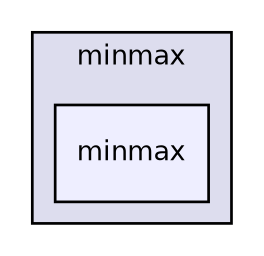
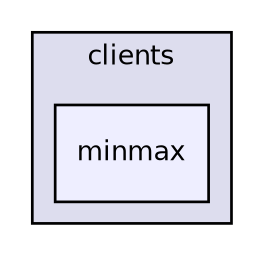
(132, 58) -> (132, 58)
